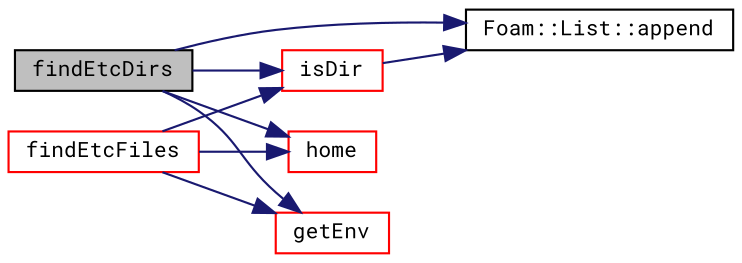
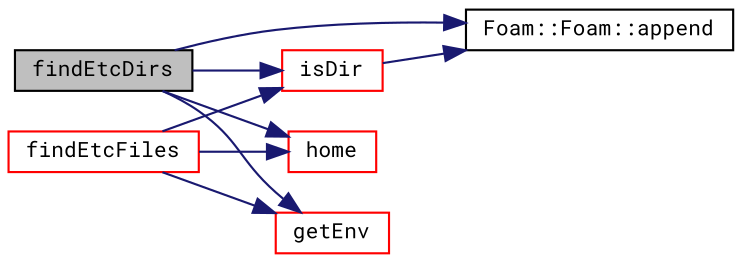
(600, 30) -> (600, 30)
